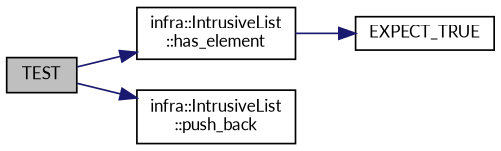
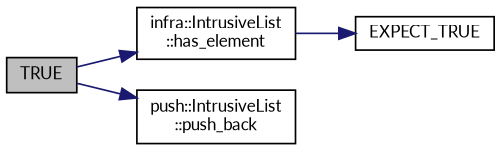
(42, 75) -> (42, 75)
(216, 117) -> (216, 117)
